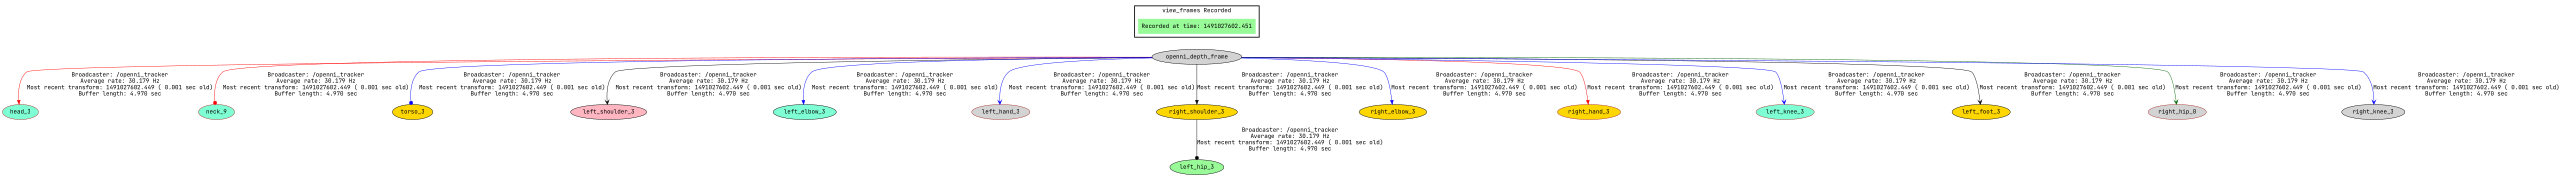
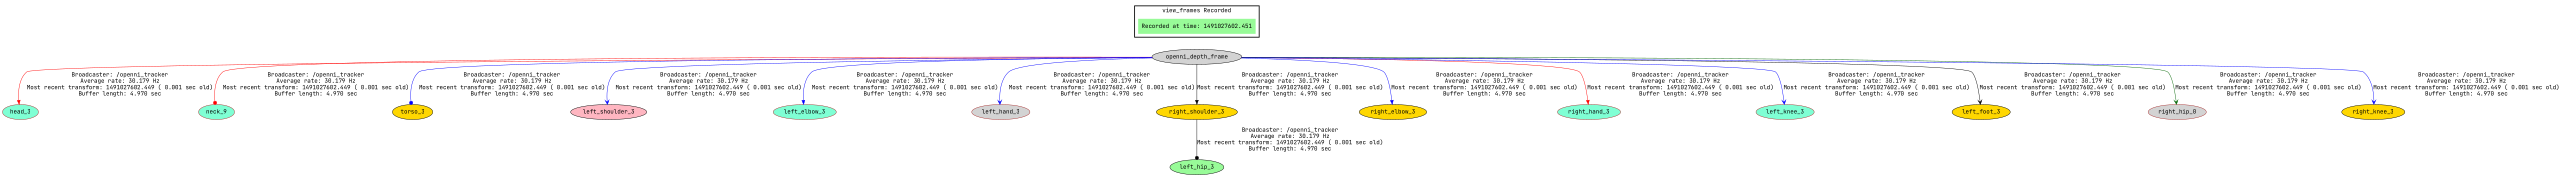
(868, 61) -> (868, 61)
(805, 112) -> (805, 112)
(1589, 112) -> (1589, 112)
(2373, 112) -> (2373, 112)
